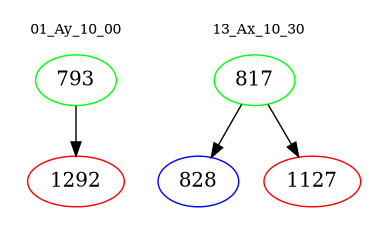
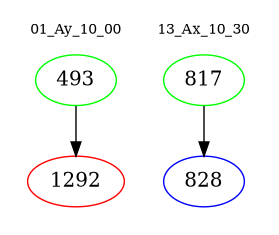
(76, 80) -> (76, 80)
(312, 181) -> none
